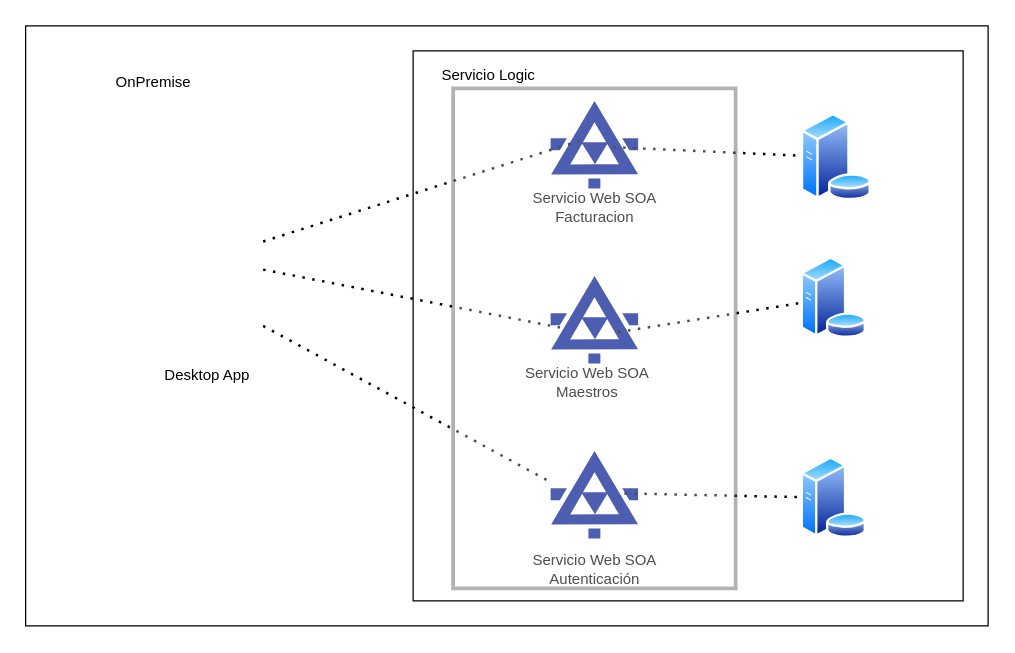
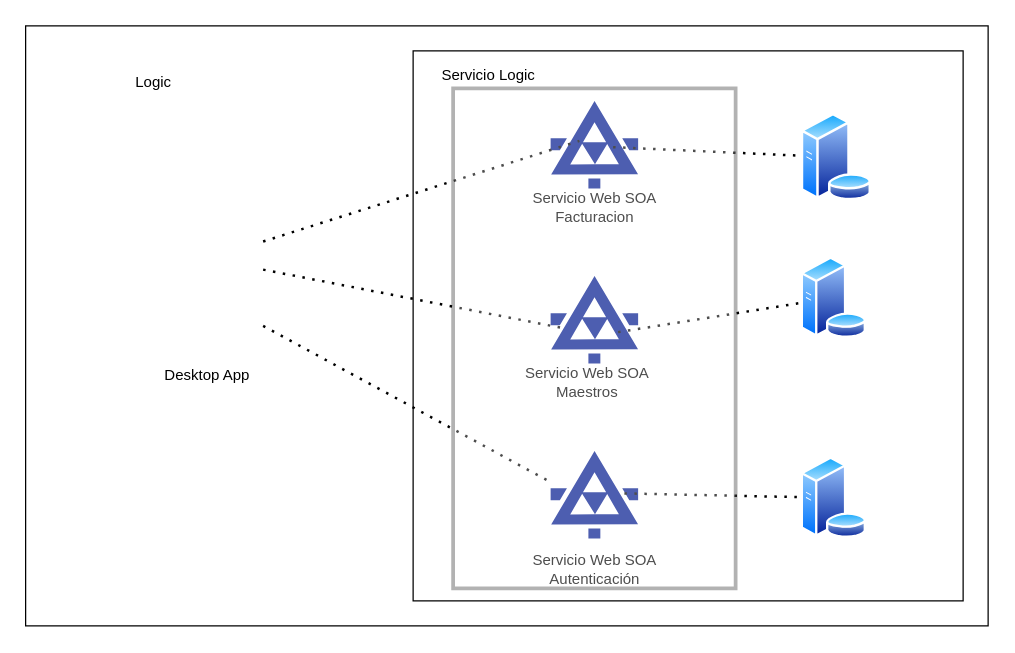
(154, 82) -> (154, 82)
